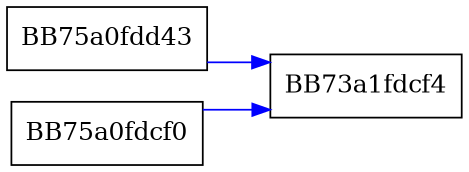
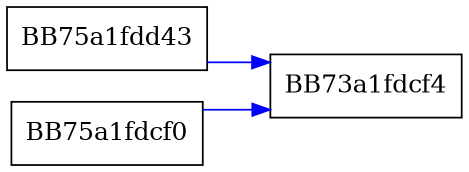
(107, 39) -> (107, 39)
(107, 133) -> (107, 133)
